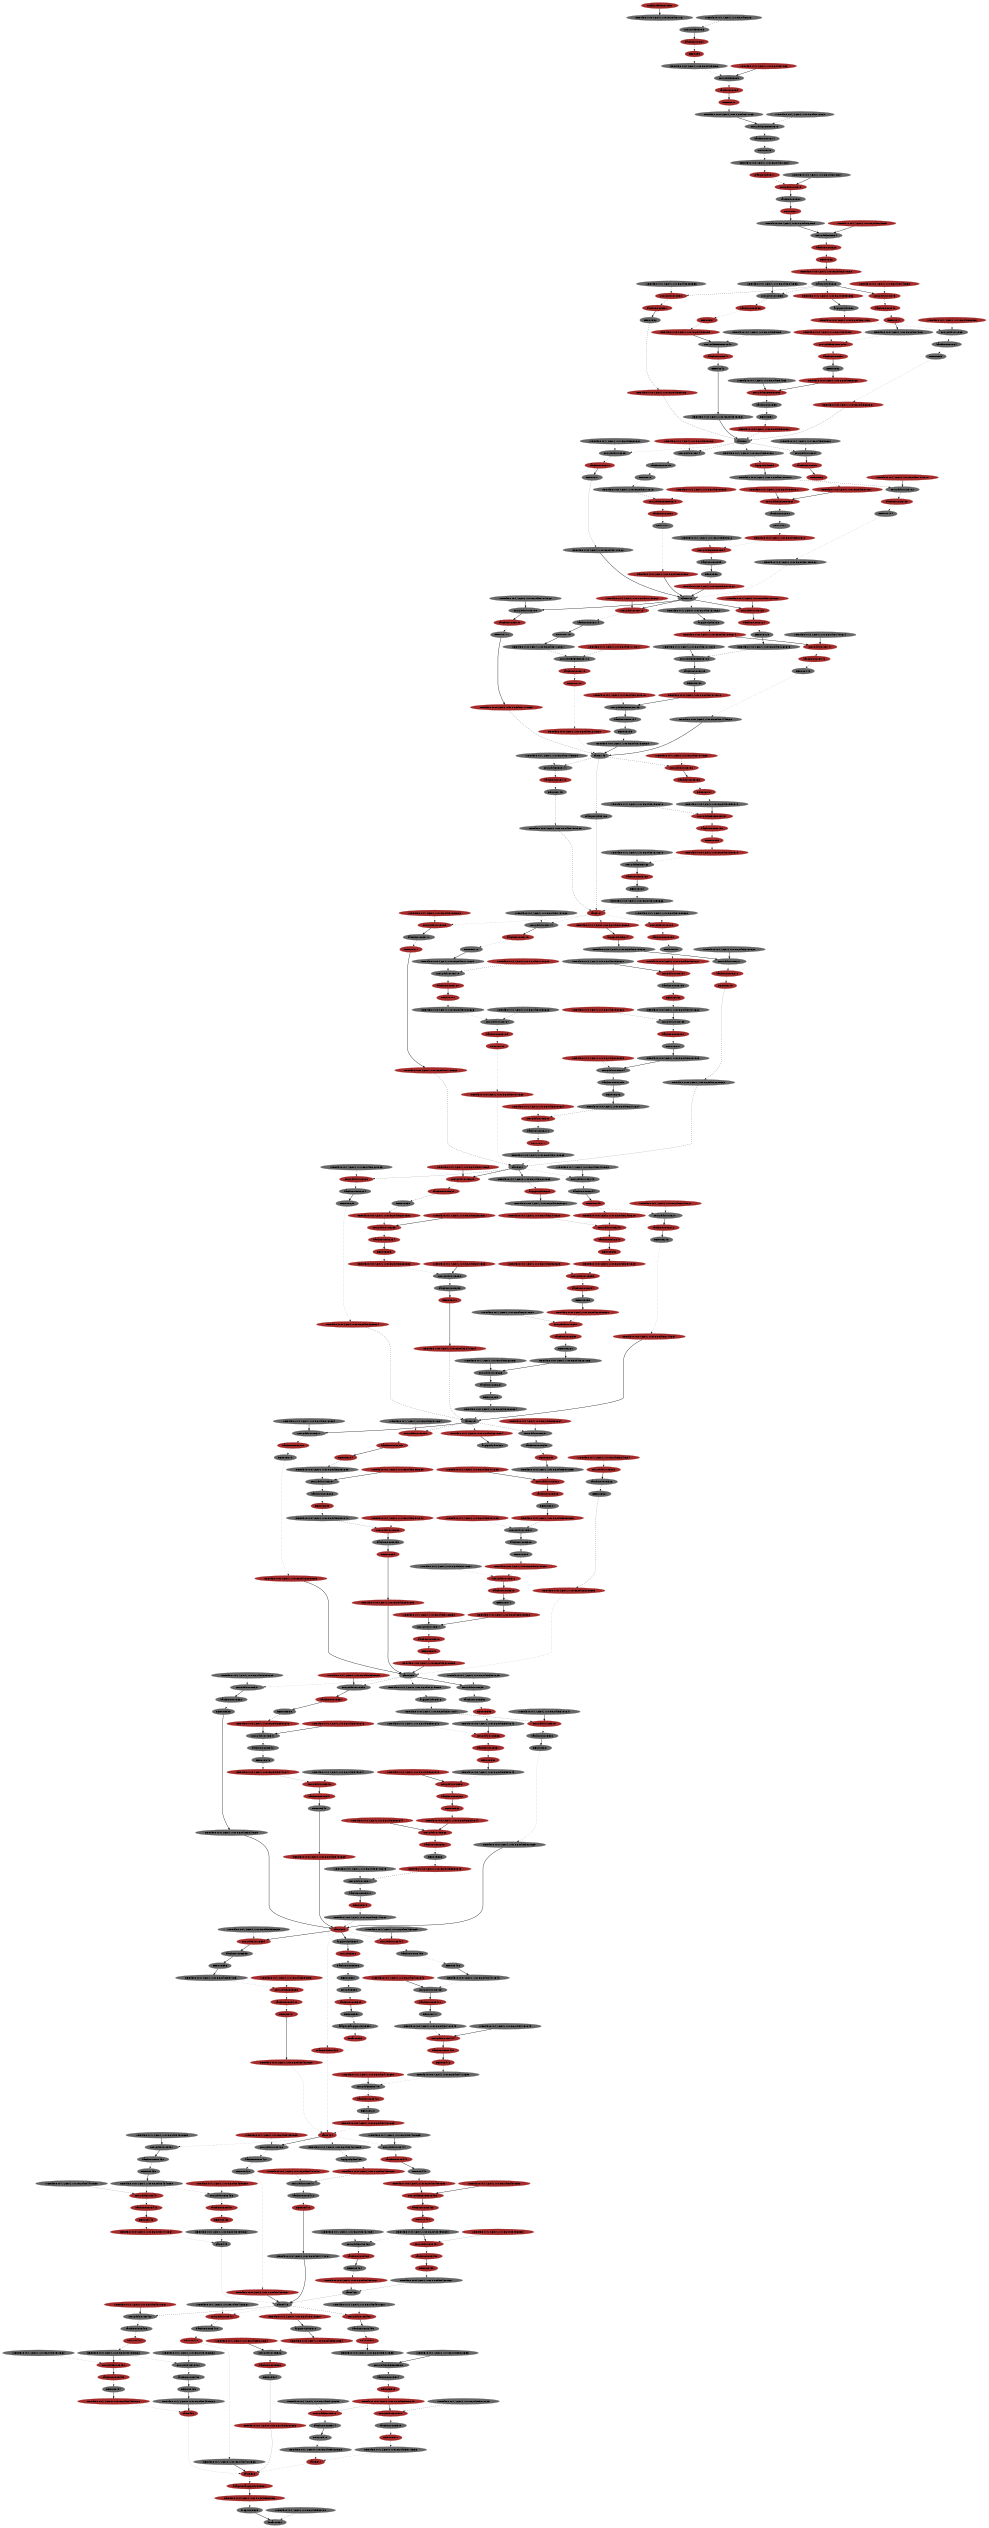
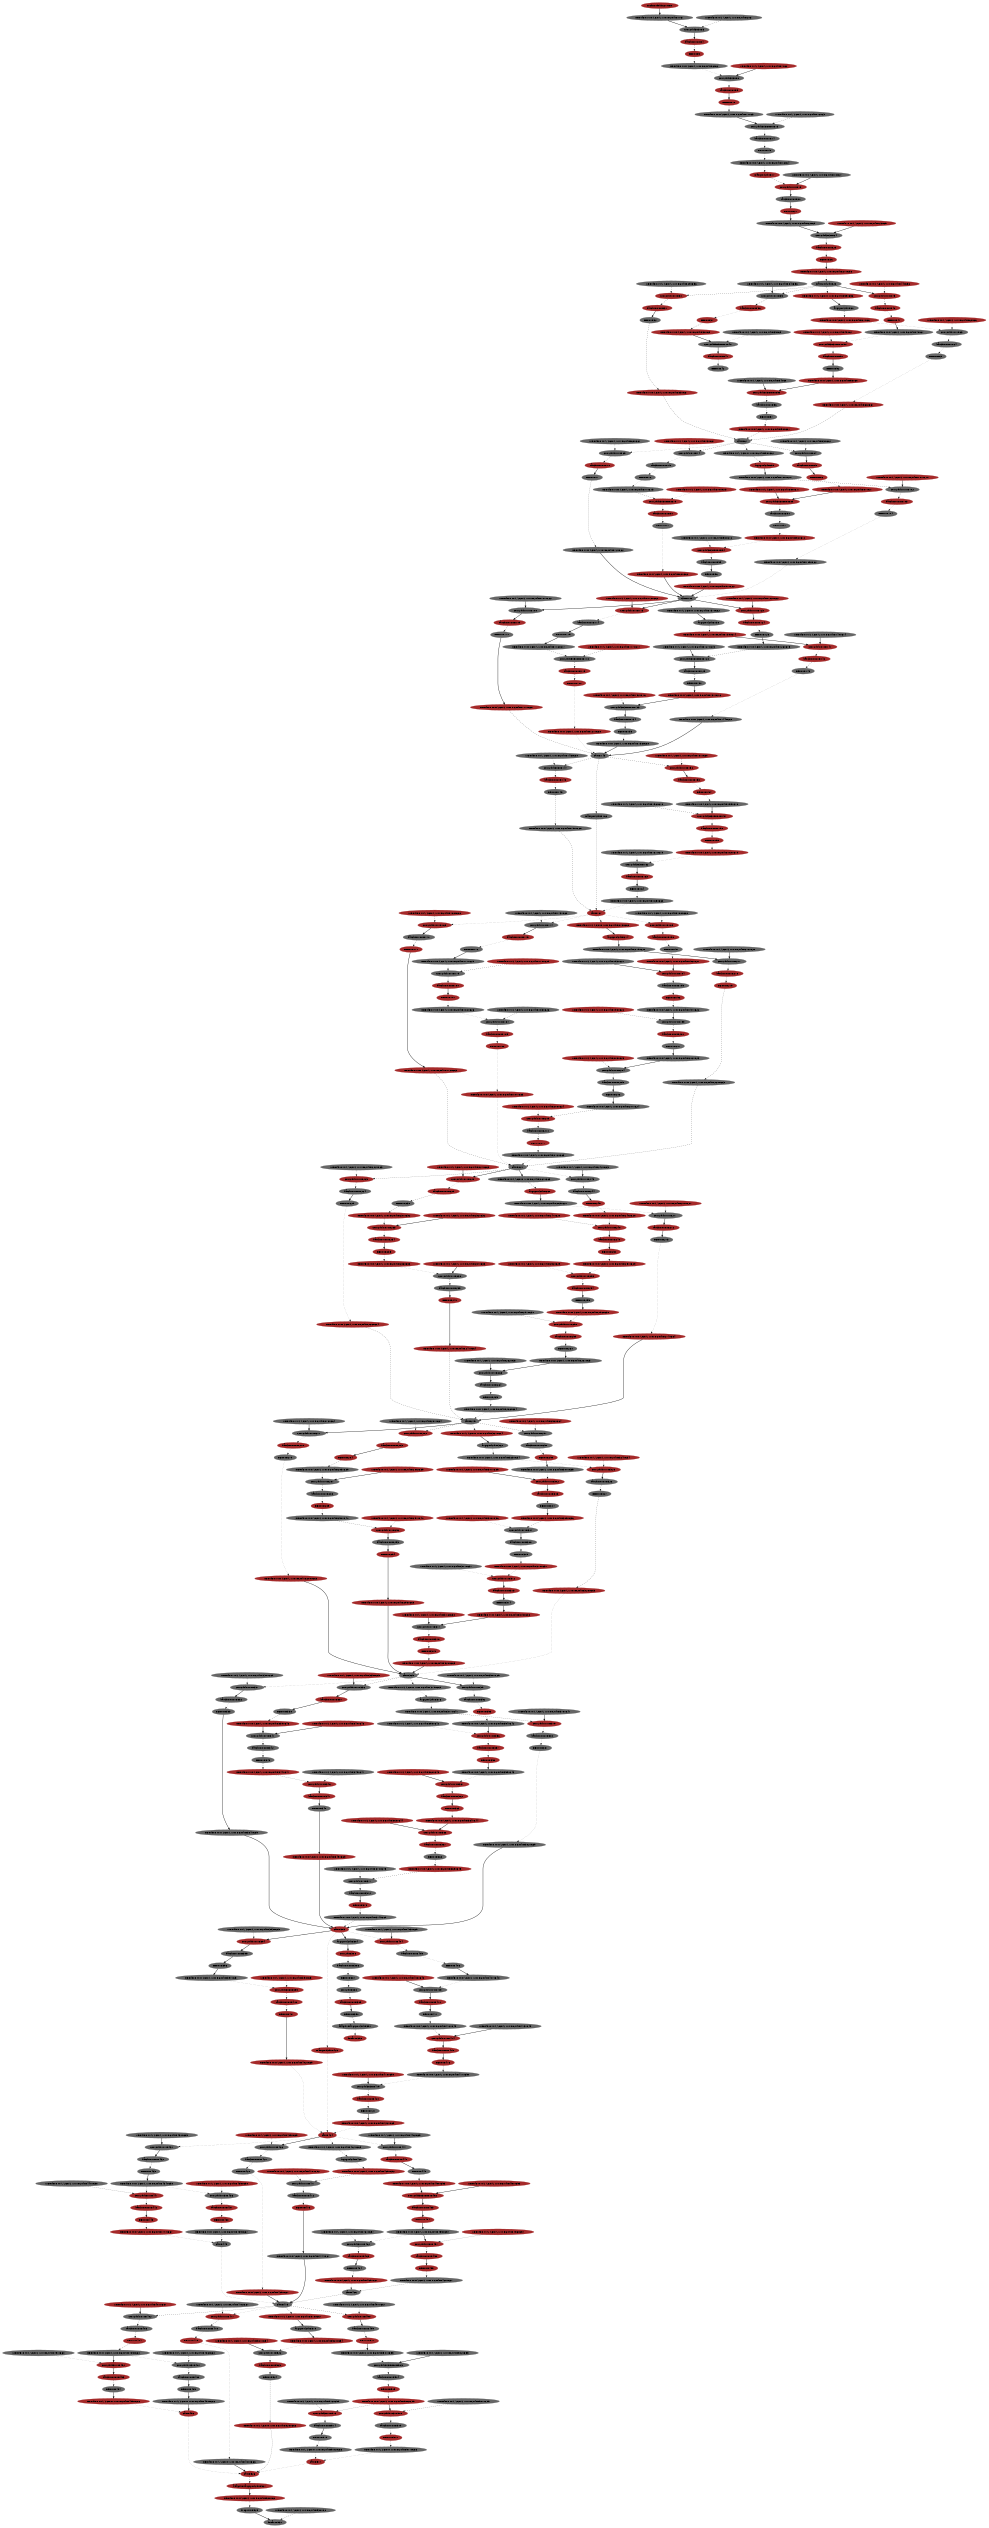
none -> (677, 24)
(718, 417) -> none
none -> (494, 1458)
(542, 1741) -> (542, 1741)
